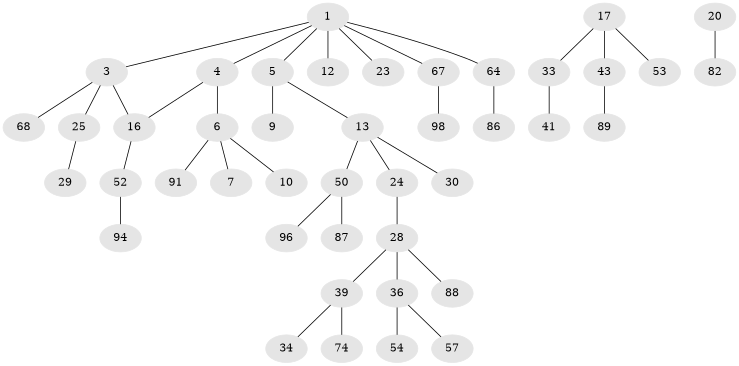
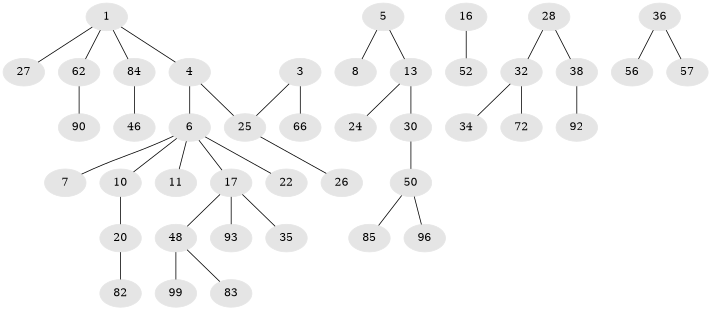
(300, 44) -> none
(217, 45) -> none
(328, 72) -> none
(383, 72) -> (24, 72)
(439, 72) -> (79, 72)
(494, 72) -> (134, 72)
(549, 72) -> (286, 238)
(604, 72) -> (176, 238)
(660, 72) -> (231, 238)
(121, 100) -> none
(176, 100) -> (217, 100)
(24, 127) -> (300, 127)
(273, 127) -> (356, 72)
(439, 127) -> (79, 127)
(494, 127) -> (134, 127)
(549, 127) -> none
none -> (577, 127)
(604, 127) -> (176, 293)
none -> (210, 155)
(352, 155) -> (411, 155)
(65, 183) -> (342, 183)
(176, 183) -> (176, 183)
none -> (286, 183)
none -> (121, 211)
(397, 211) -> none
(121, 238) -> none
(342, 238) -> (369, 238)
(397, 266) -> none
none -> (231, 293)
(342, 293) -> (522, 72)
(452, 293) -> (577, 72)
(342, 349) -> (522, 127)
(397, 349) -> (632, 72)
